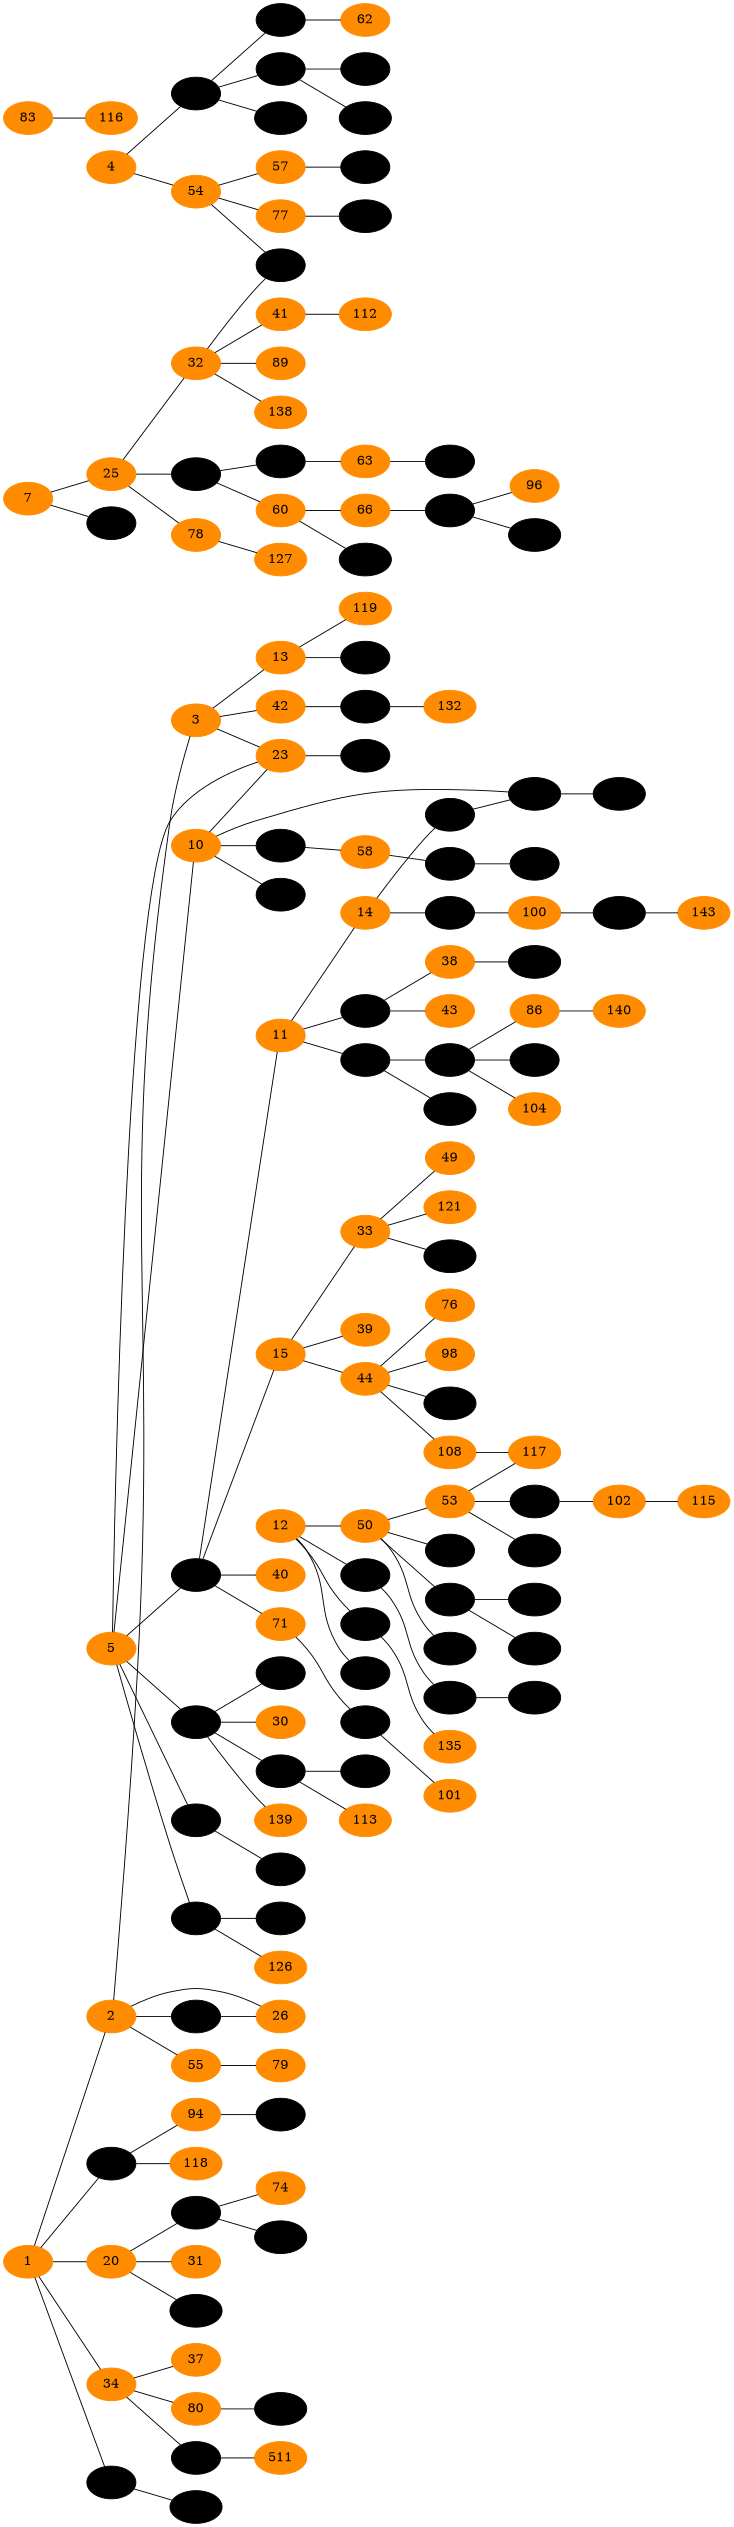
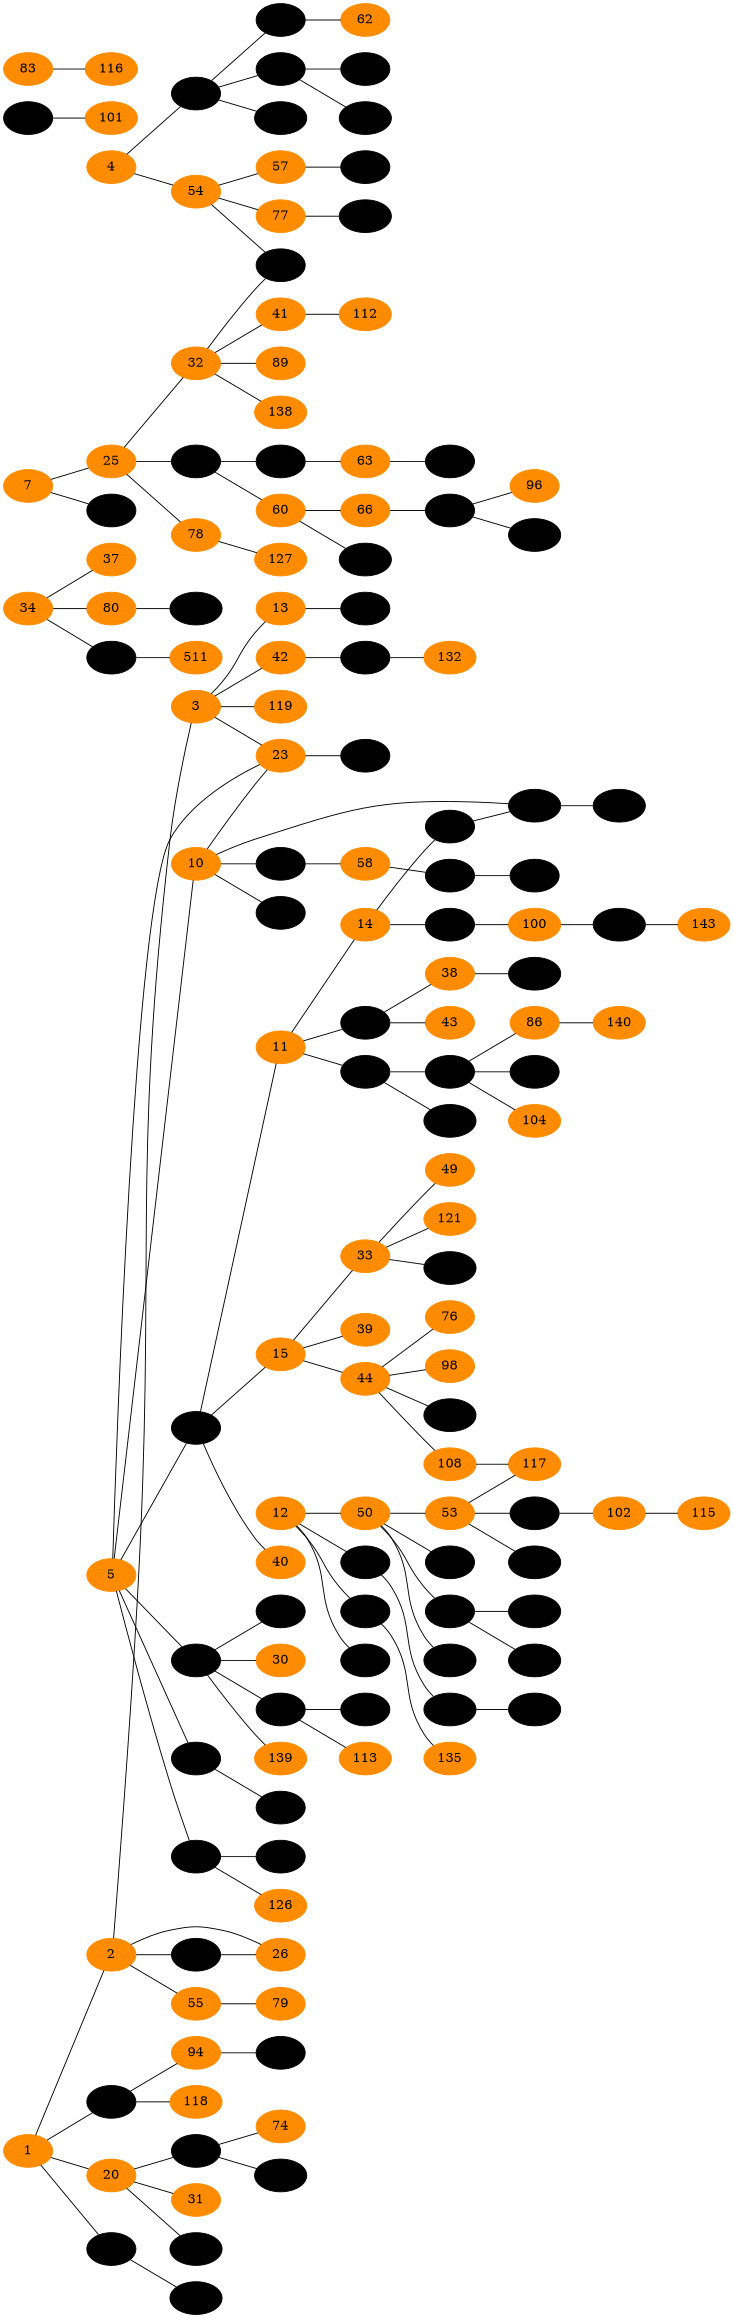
(323, 633) -> (238, 707)
(281, 1624) -> none
(70, 2323) -> none
